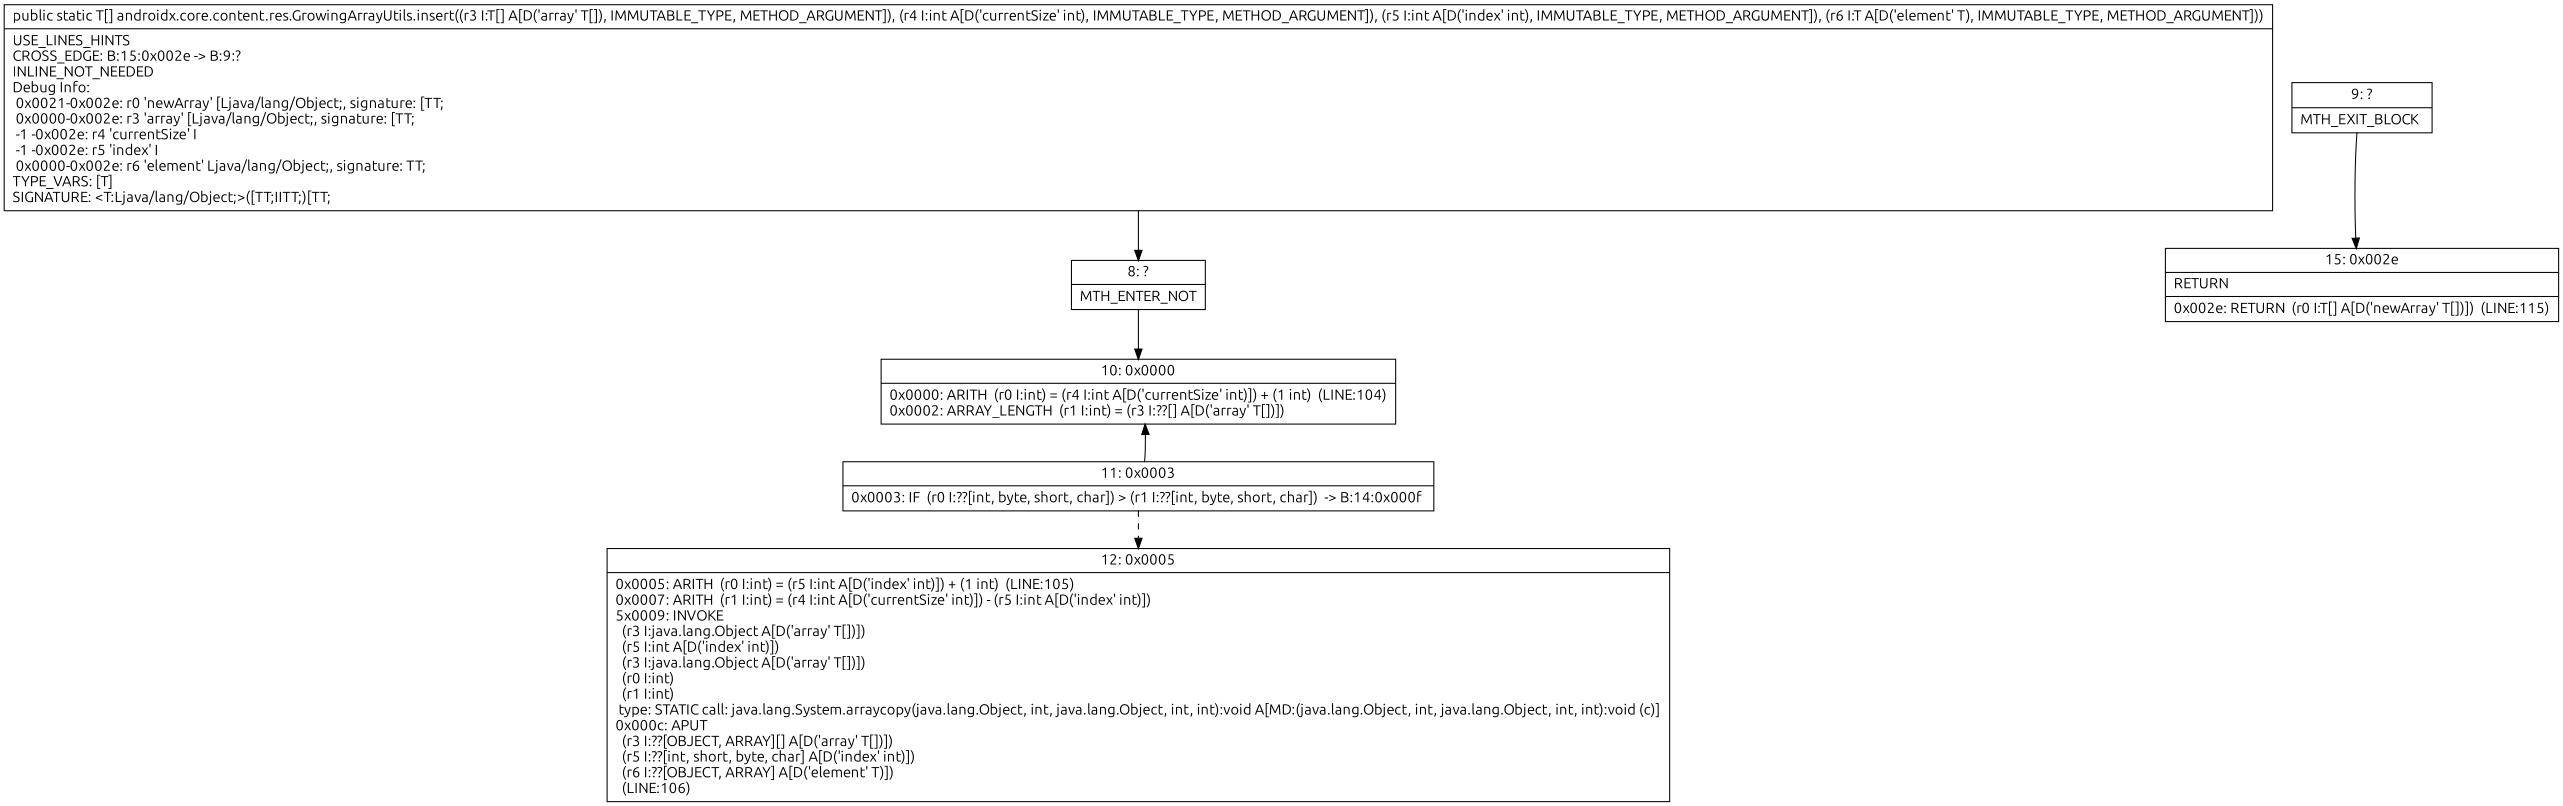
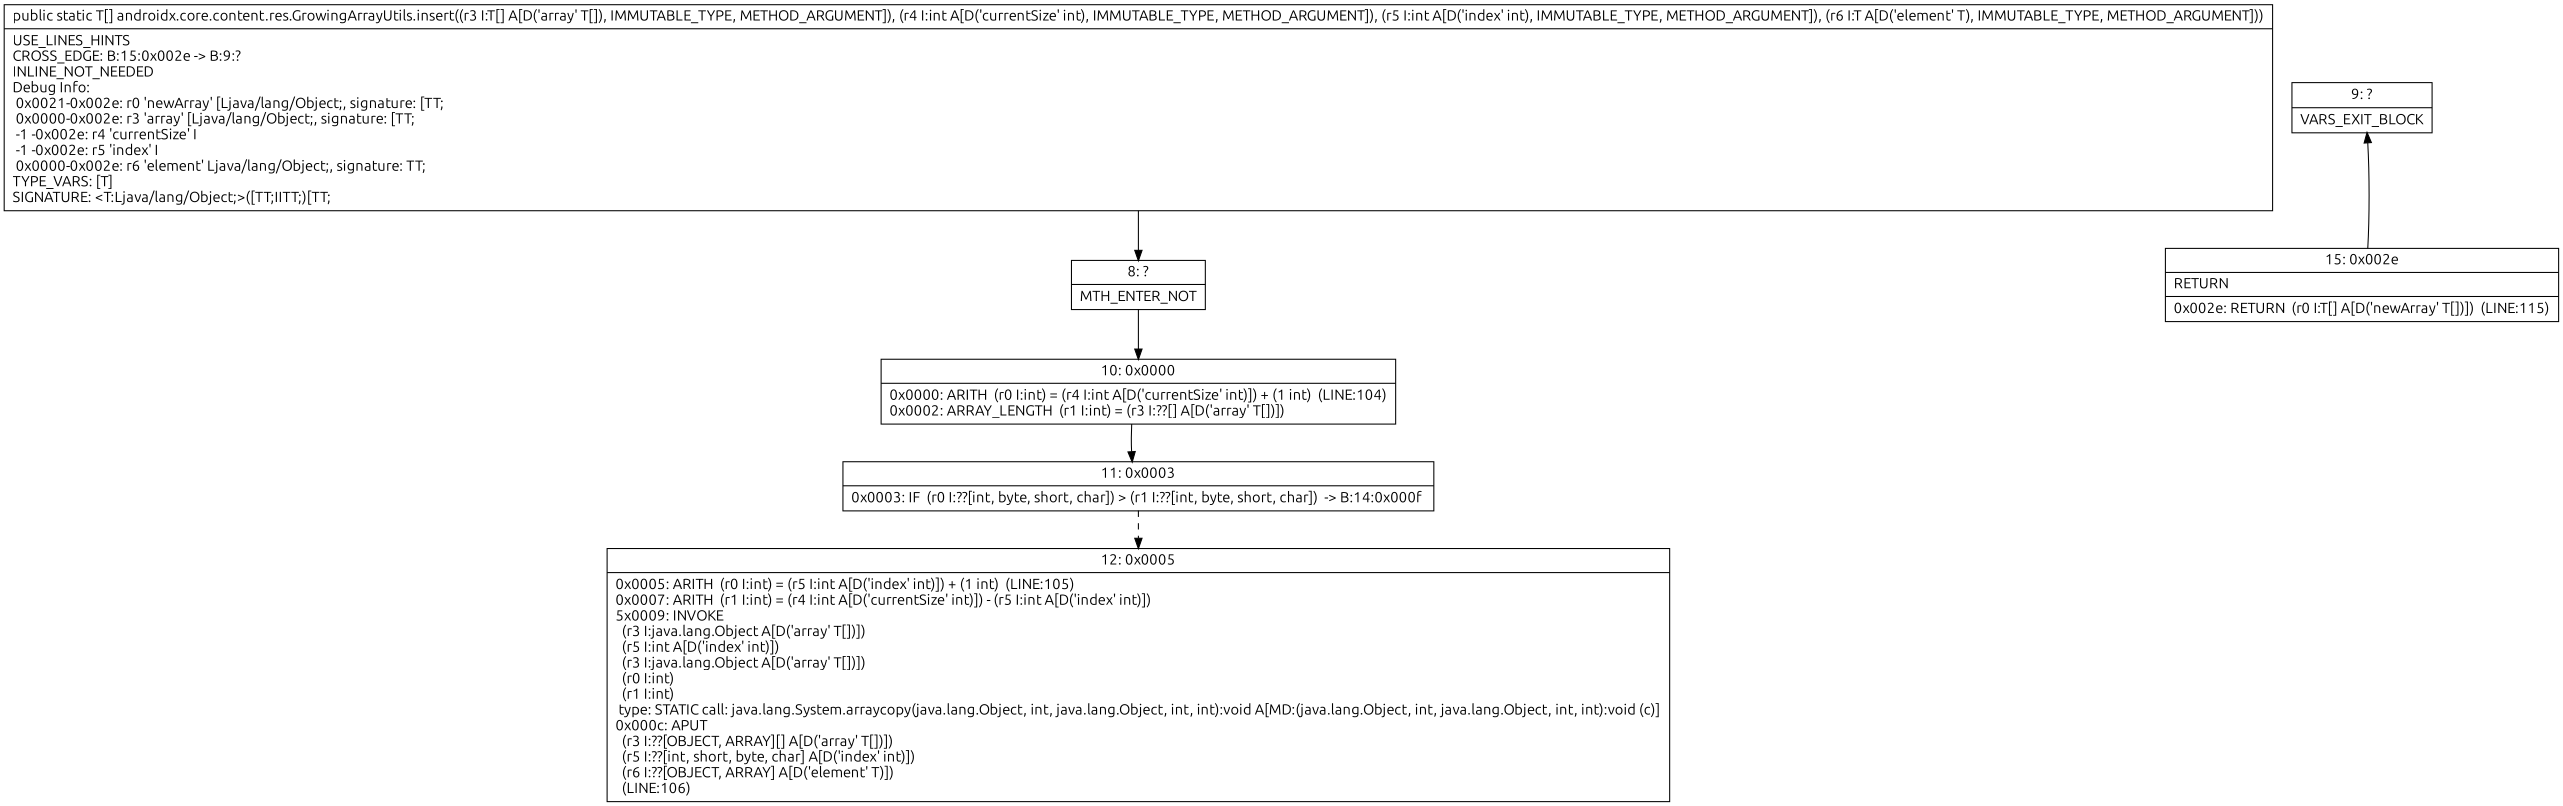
(2360, 120) -> (2362, 120)
(2355, 185) -> (2369, 196)
(1145, 448) -> (1131, 438)
